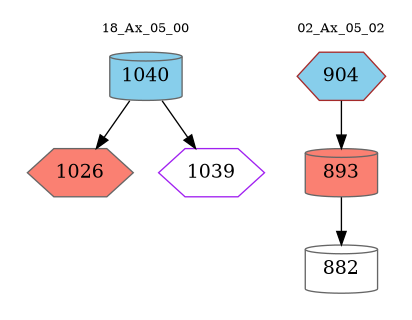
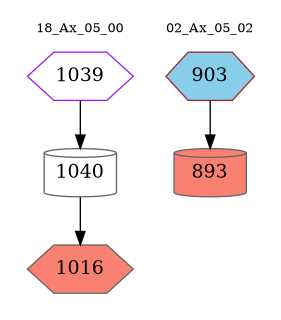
(146, 76) -> (80, 173)
(341, 76) -> (210, 76)
(175, 119) -> (80, 118)
(80, 173) -> (80, 269)
(341, 269) -> none
